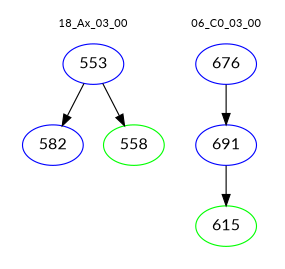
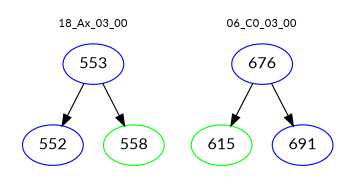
(53, 145) -> (53, 145)
(226, 180) -> (244, 100)
